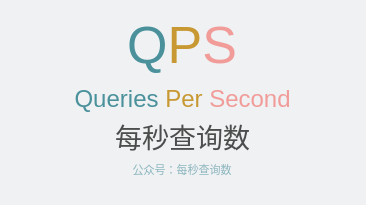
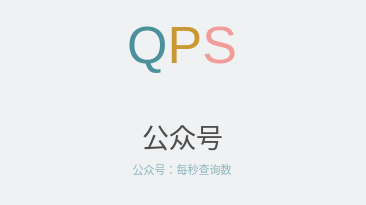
(183, 100) -> none
(183, 140) -> (183, 140)
